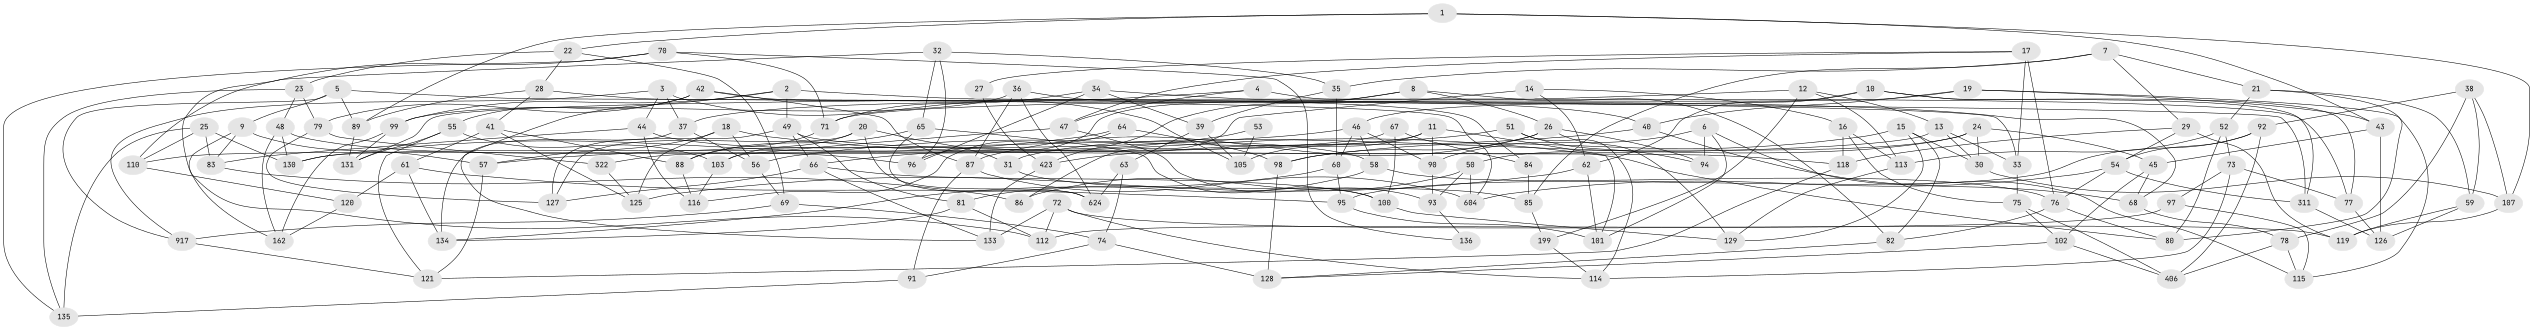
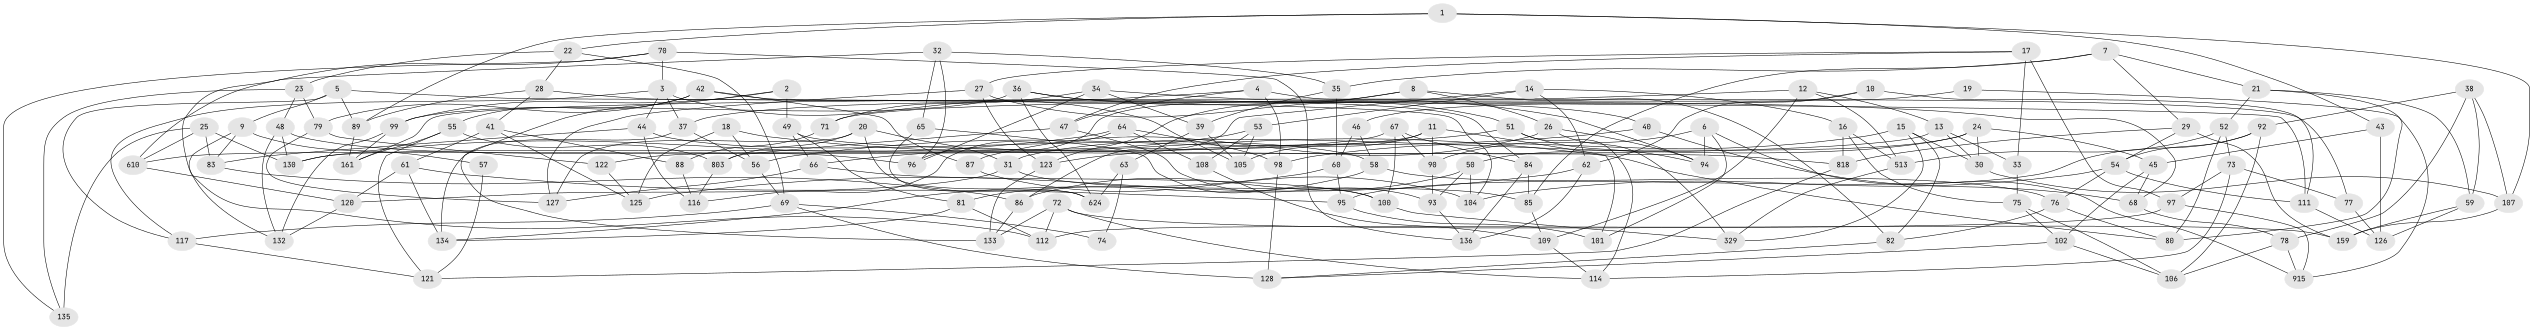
(764, 65) -> (662, 70)
(2153, 99) -> none
(2176, 99) -> none
(1421, 102) -> none
(1740, 110) -> none
none -> (1231, 111)
none -> (1357, 113)
(994, 127) -> (1533, 112)
(2041, 127) -> (2079, 148)
(648, 139) -> (663, 112)
(799, 143) -> none
(1394, 146) -> (1417, 150)
(920, 147) -> none
(606, 150) -> none
(1415, 150) -> (1280, 128)
(133, 165) -> (133, 165)
(347, 165) -> (347, 165)
(602, 165) -> (602, 165)
(718, 165) -> (718, 165)
(1046, 165) -> (1046, 165)
none -> (1202, 165)
(1843, 165) -> (1843, 165)
(1901, 165) -> (1901, 165)
none -> (664, 192)
(1470, 203) -> (1470, 203)
none -> (1497, 203)
(1592, 203) -> (1538, 218)
(2304, 203) -> (2304, 203)
(901, 205) -> (1006, 220)
(182, 241) -> (182, 241)
(279, 241) -> (279, 241)
(1544, 241) -> (1544, 241)
(1731, 241) -> (1731, 241)
(2343, 241) -> (2343, 241)
(1181, 259) -> (1023, 258)
(912, 279) -> none
(2171, 279) -> (2171, 279)
(2299, 279) -> (2299, 279)
